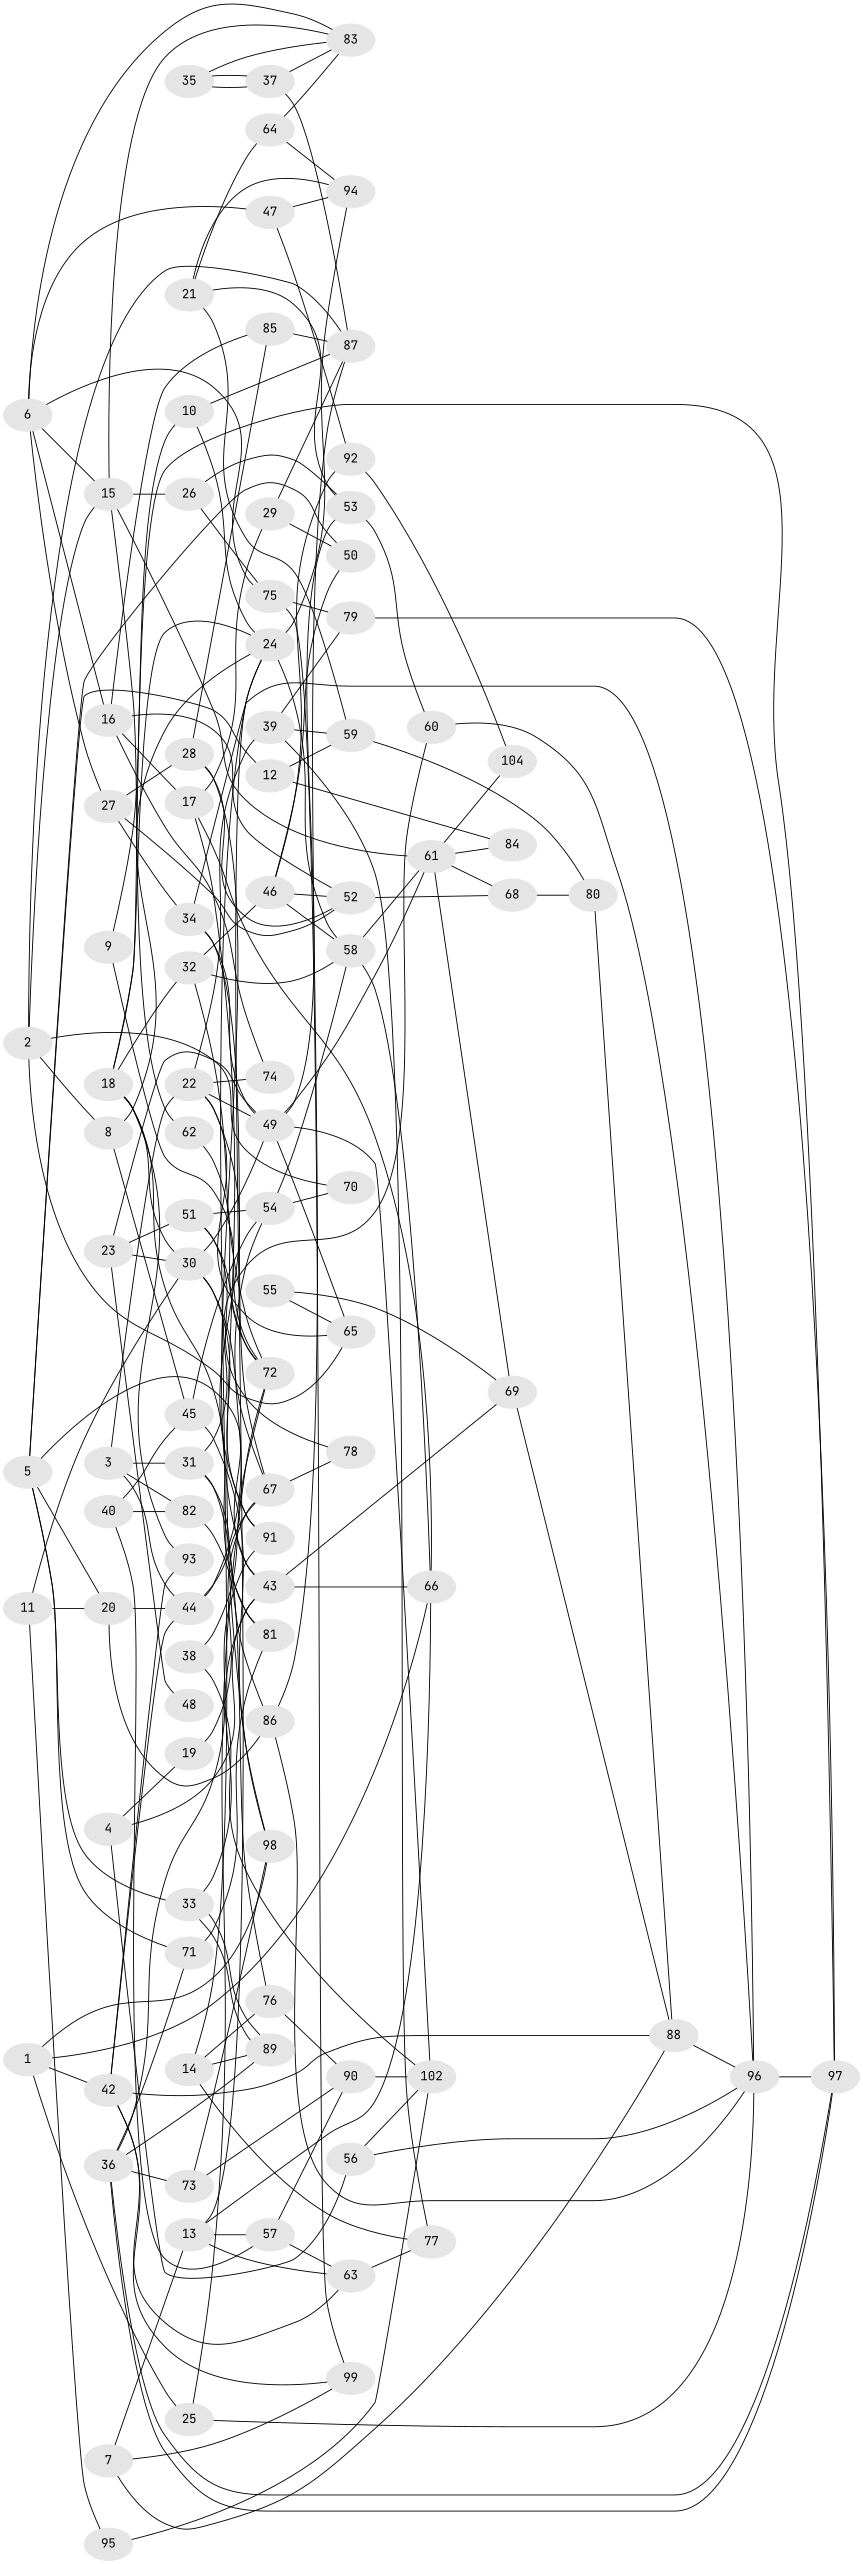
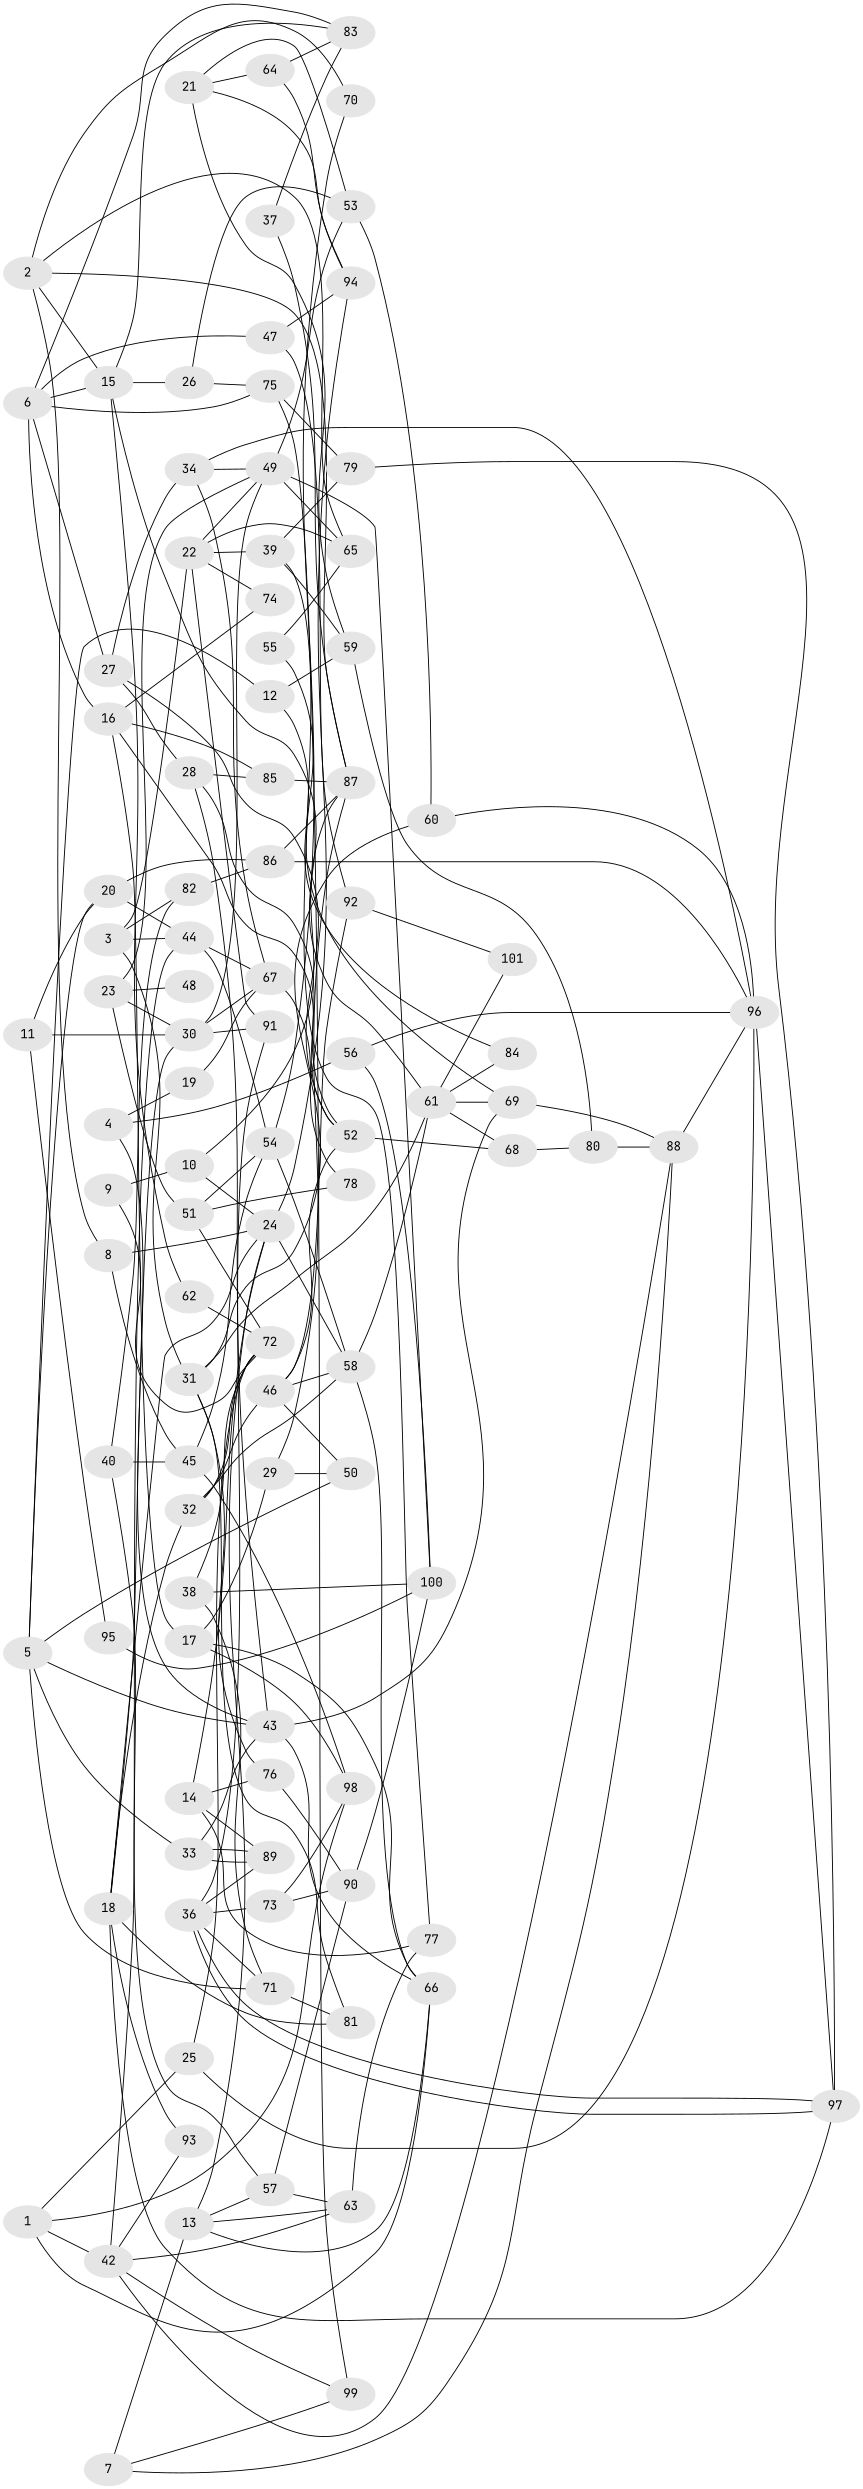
(189, 81) -> none
(512, 762) -> (512, 960)
(363, 998) -> (329, 1254)
none -> (236, 1807)
(432, 2077) -> (432, 1583)
